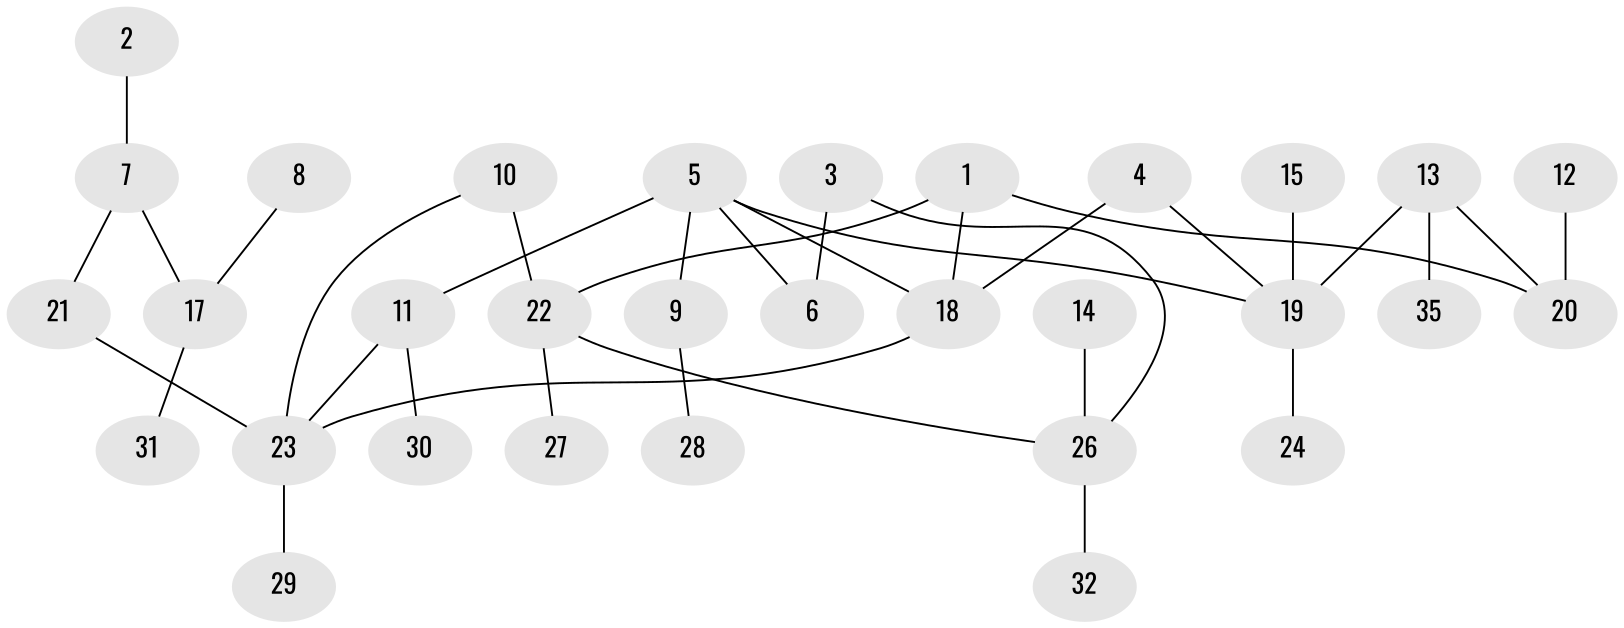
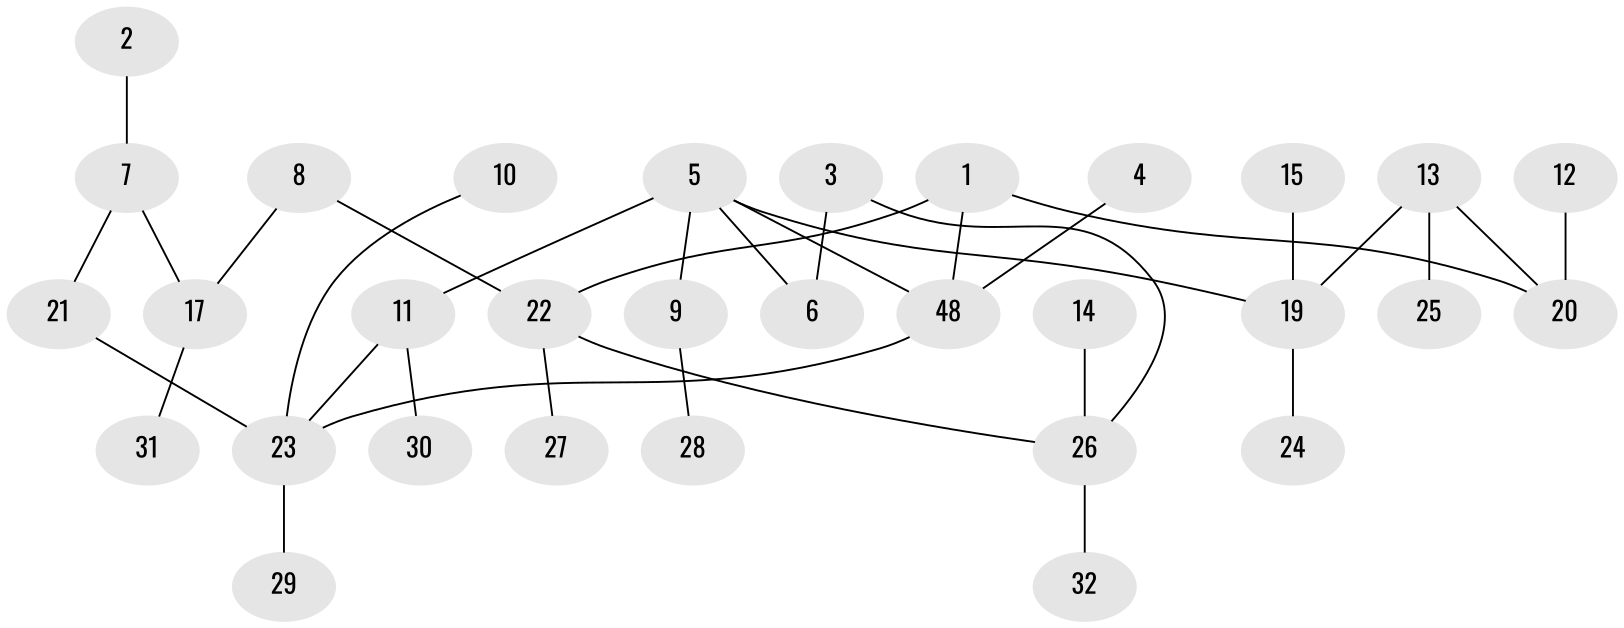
(522, 245) -> (419, 246)
(1219, 248) -> none
(948, 314) -> (948, 314)
(1429, 314) -> (1429, 314)
